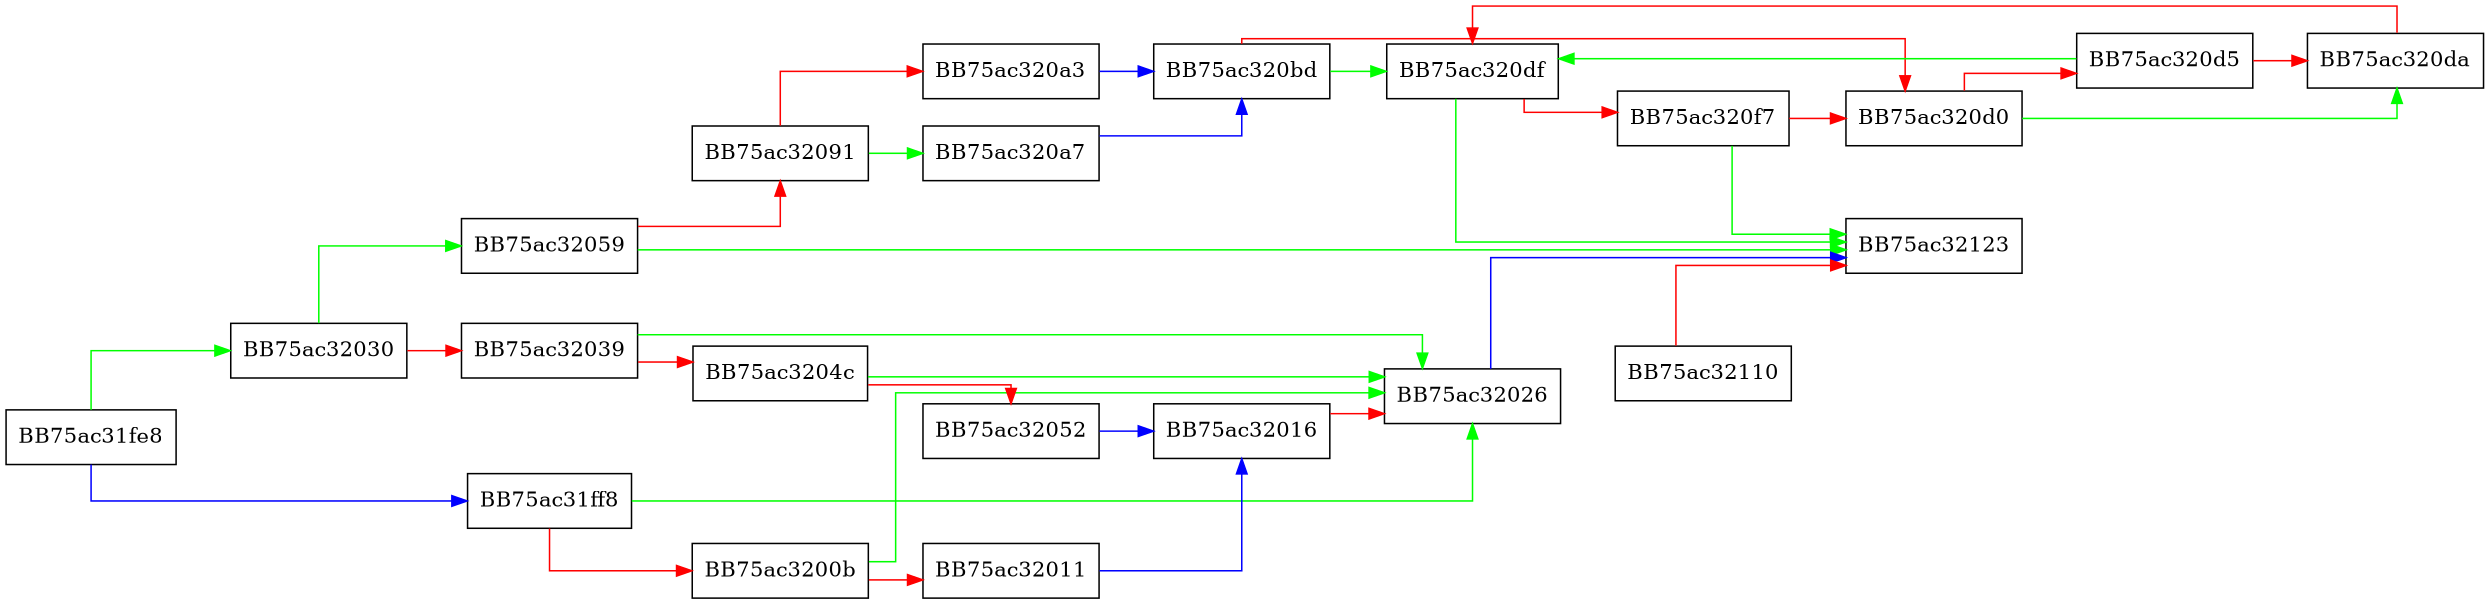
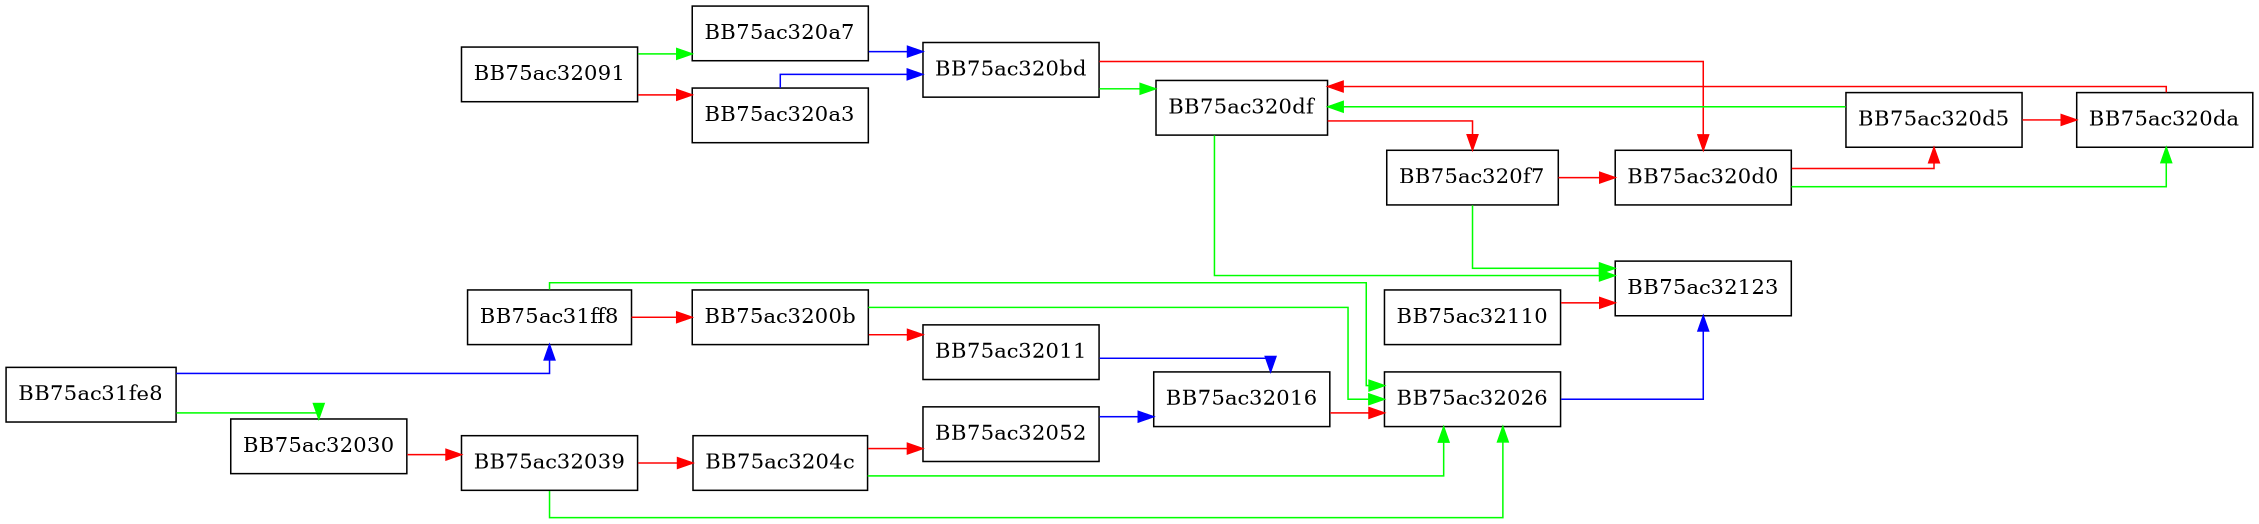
(550, 246) -> none
